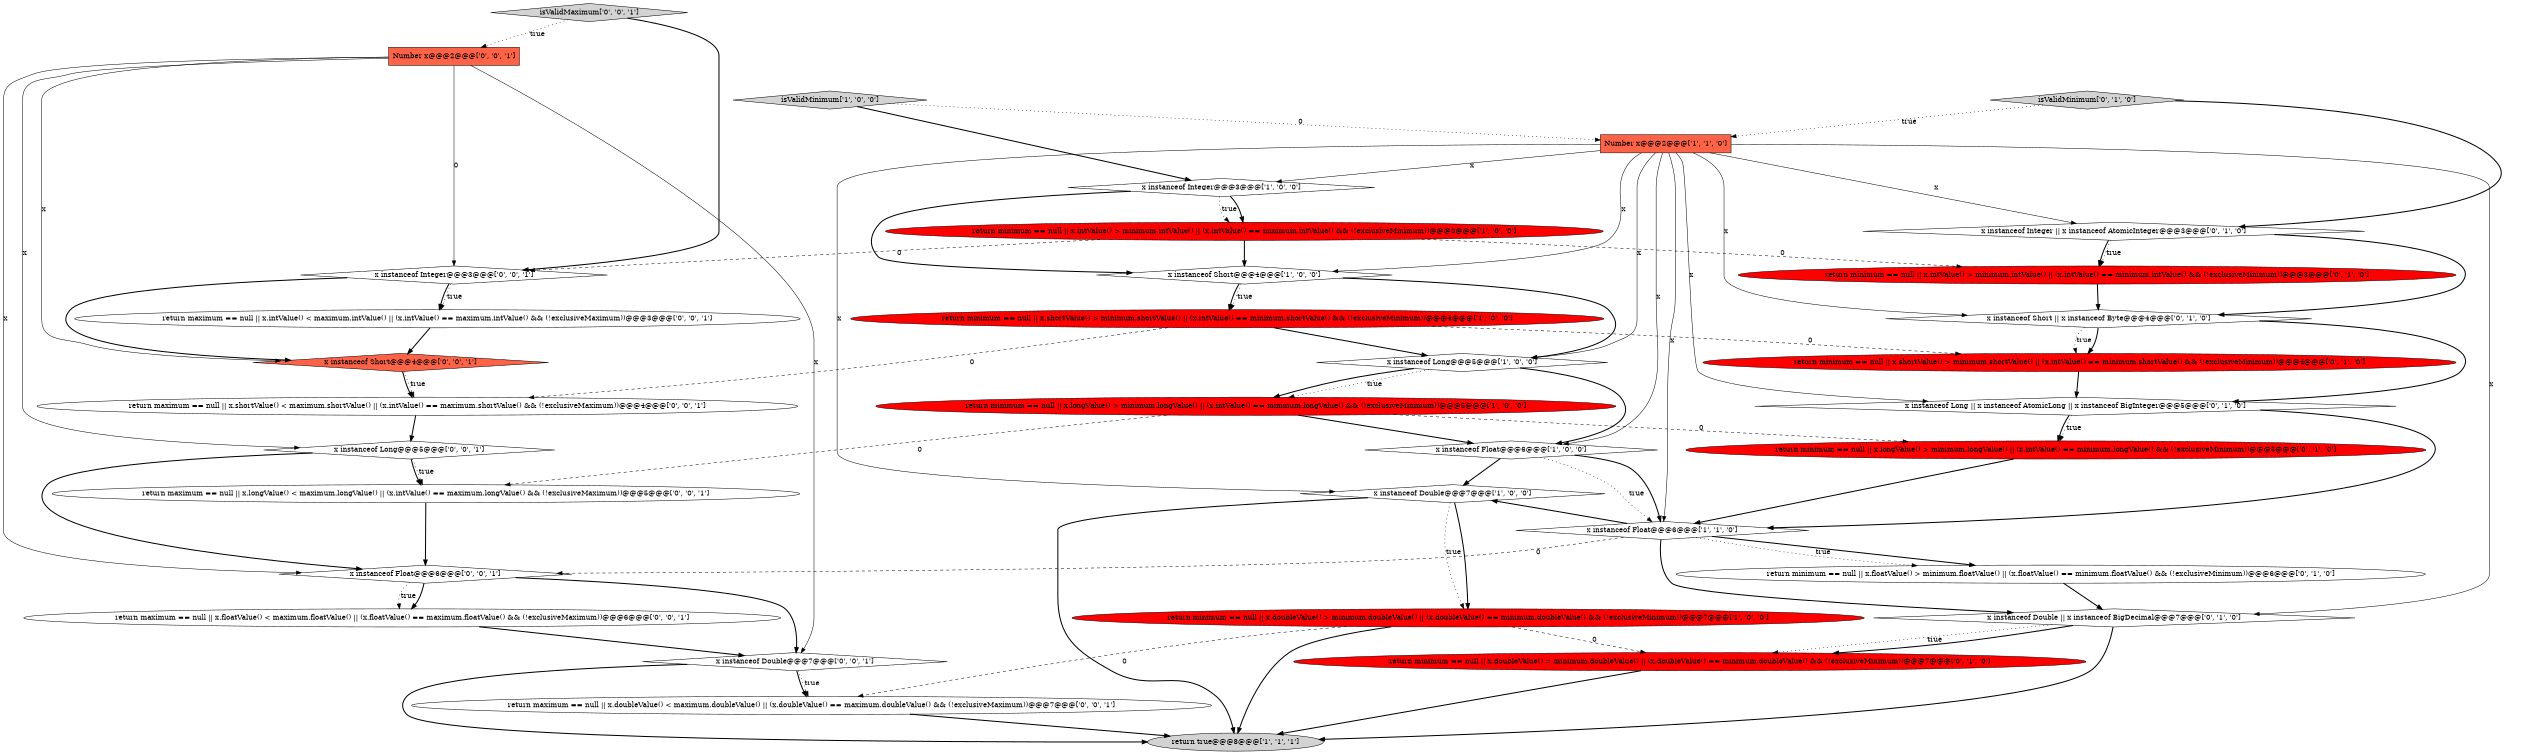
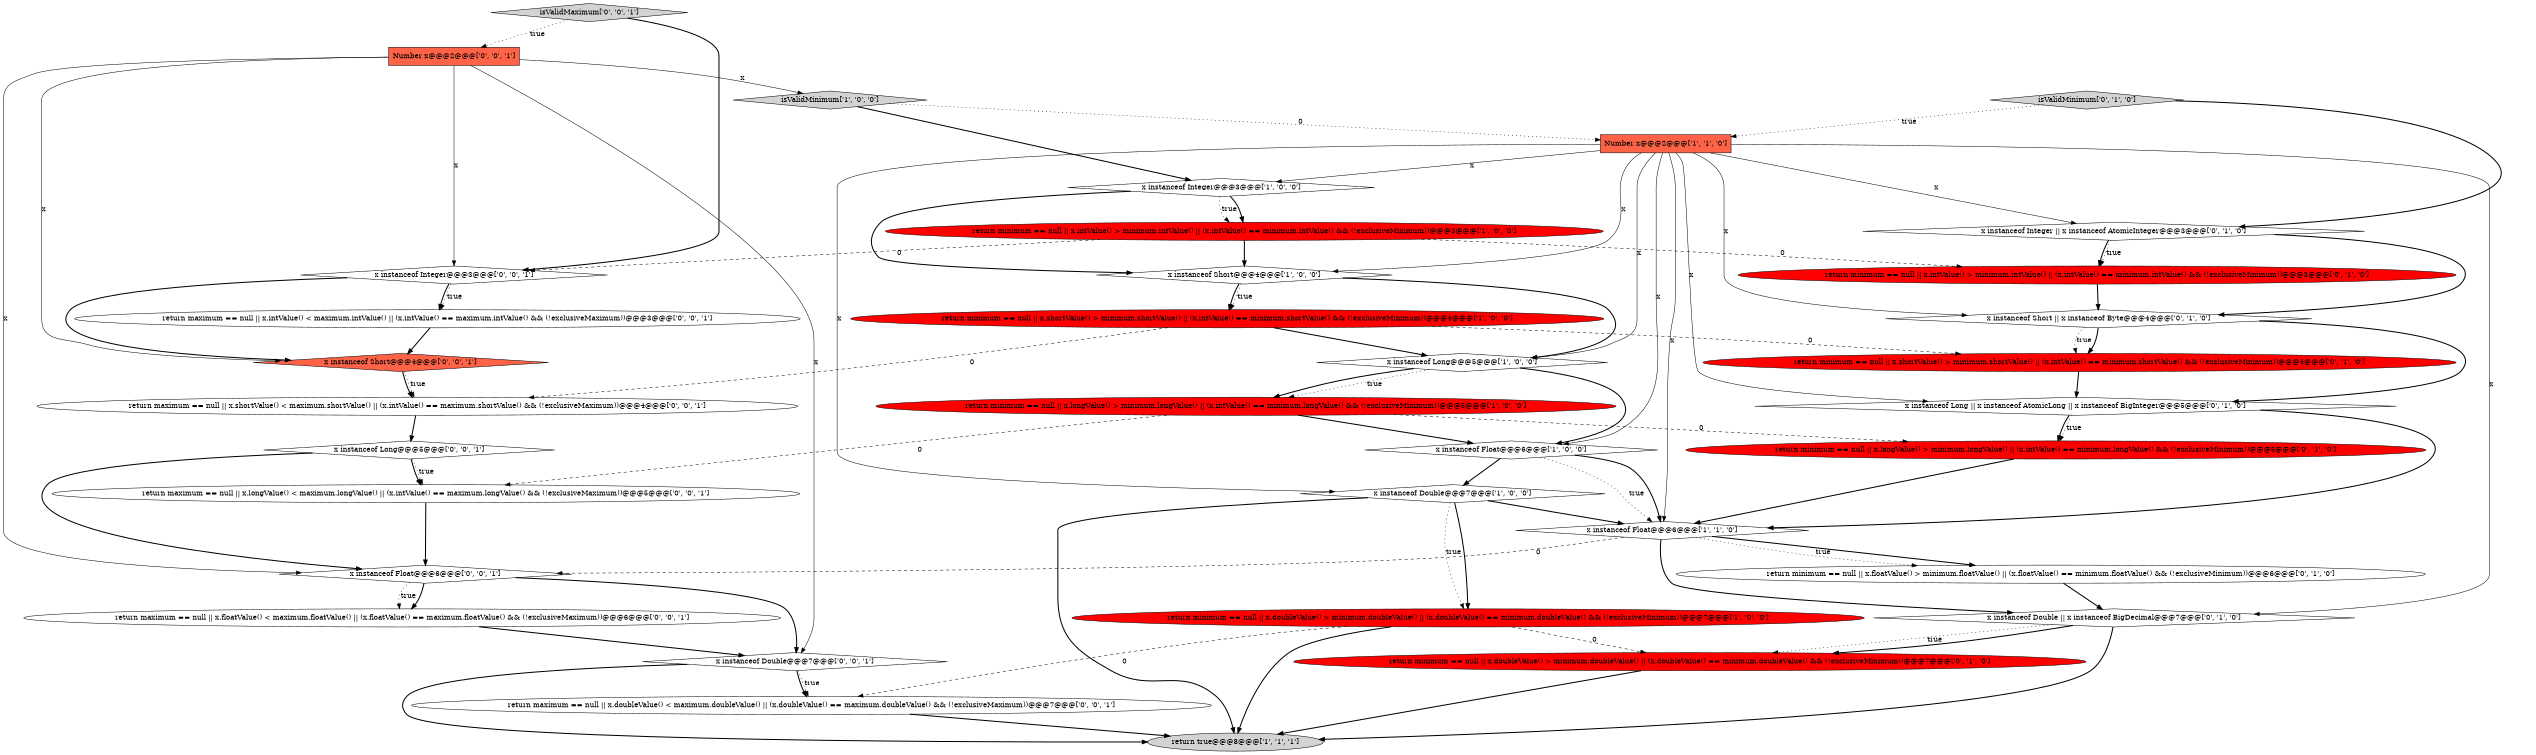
(456, 166) -> (456, 166)
(23, 204) -> (659, 70)
(1562, 512) -> (1553, 512)
